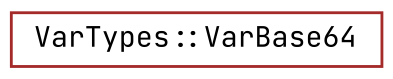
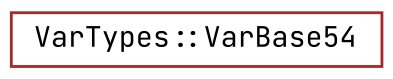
(197, 40) -> (197, 40)
